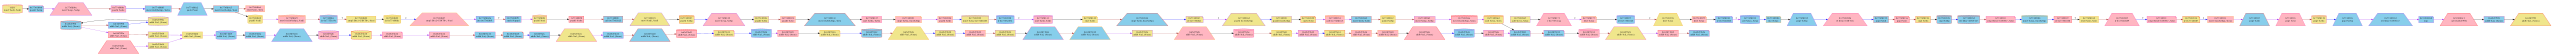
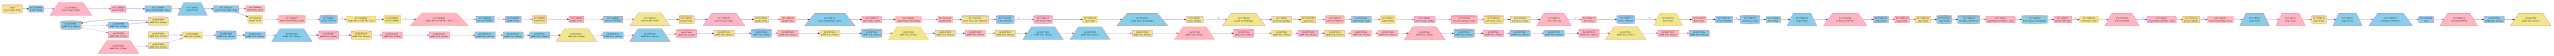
(513, 19) -> (513, 19)
(1507, 26) -> (1506, 19)
(1464, 33) -> (1464, 33)
(138, 35) -> none
